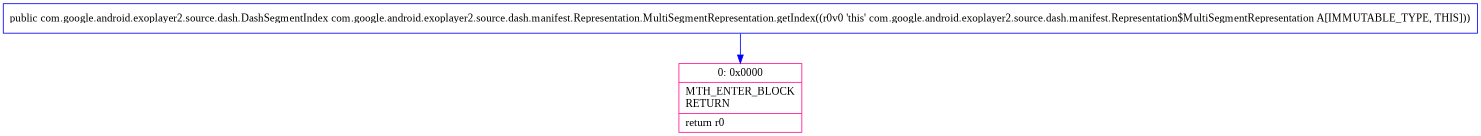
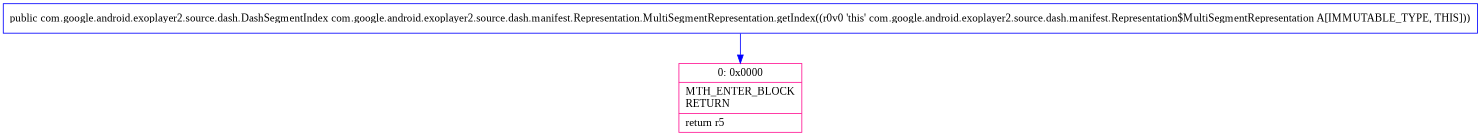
(705, 123) -> (705, 123)
